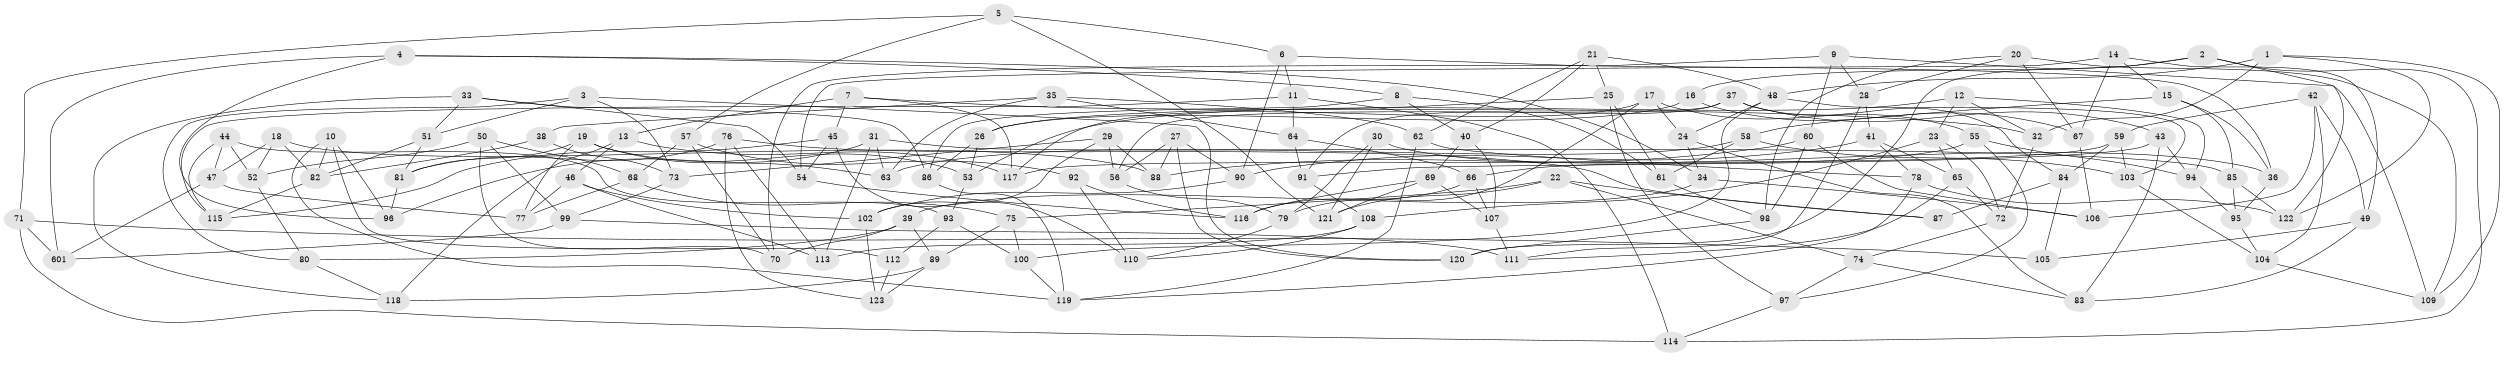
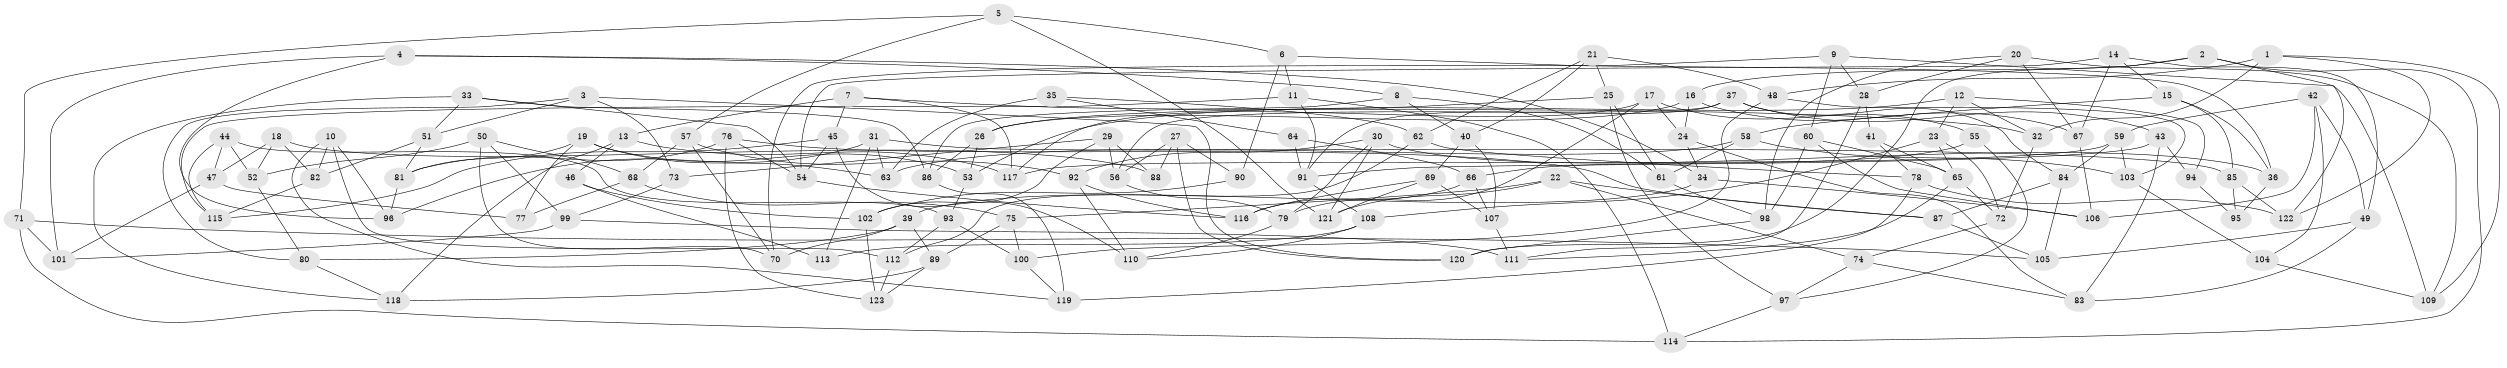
(1722, 120) -> (1687, 117)
(1293, 121) -> (1315, 136)
(542, 137) -> none
none -> (1223, 152)
(1556, 158) -> none
(1483, 161) -> (1885, 156)
(2111, 162) -> none
(548, 197) -> none
(775, 199) -> (765, 158)
none -> (1982, 237)
(2250, 241) -> none
(59, 260) -> (59, 260)
(1281, 270) -> (1155, 195)
